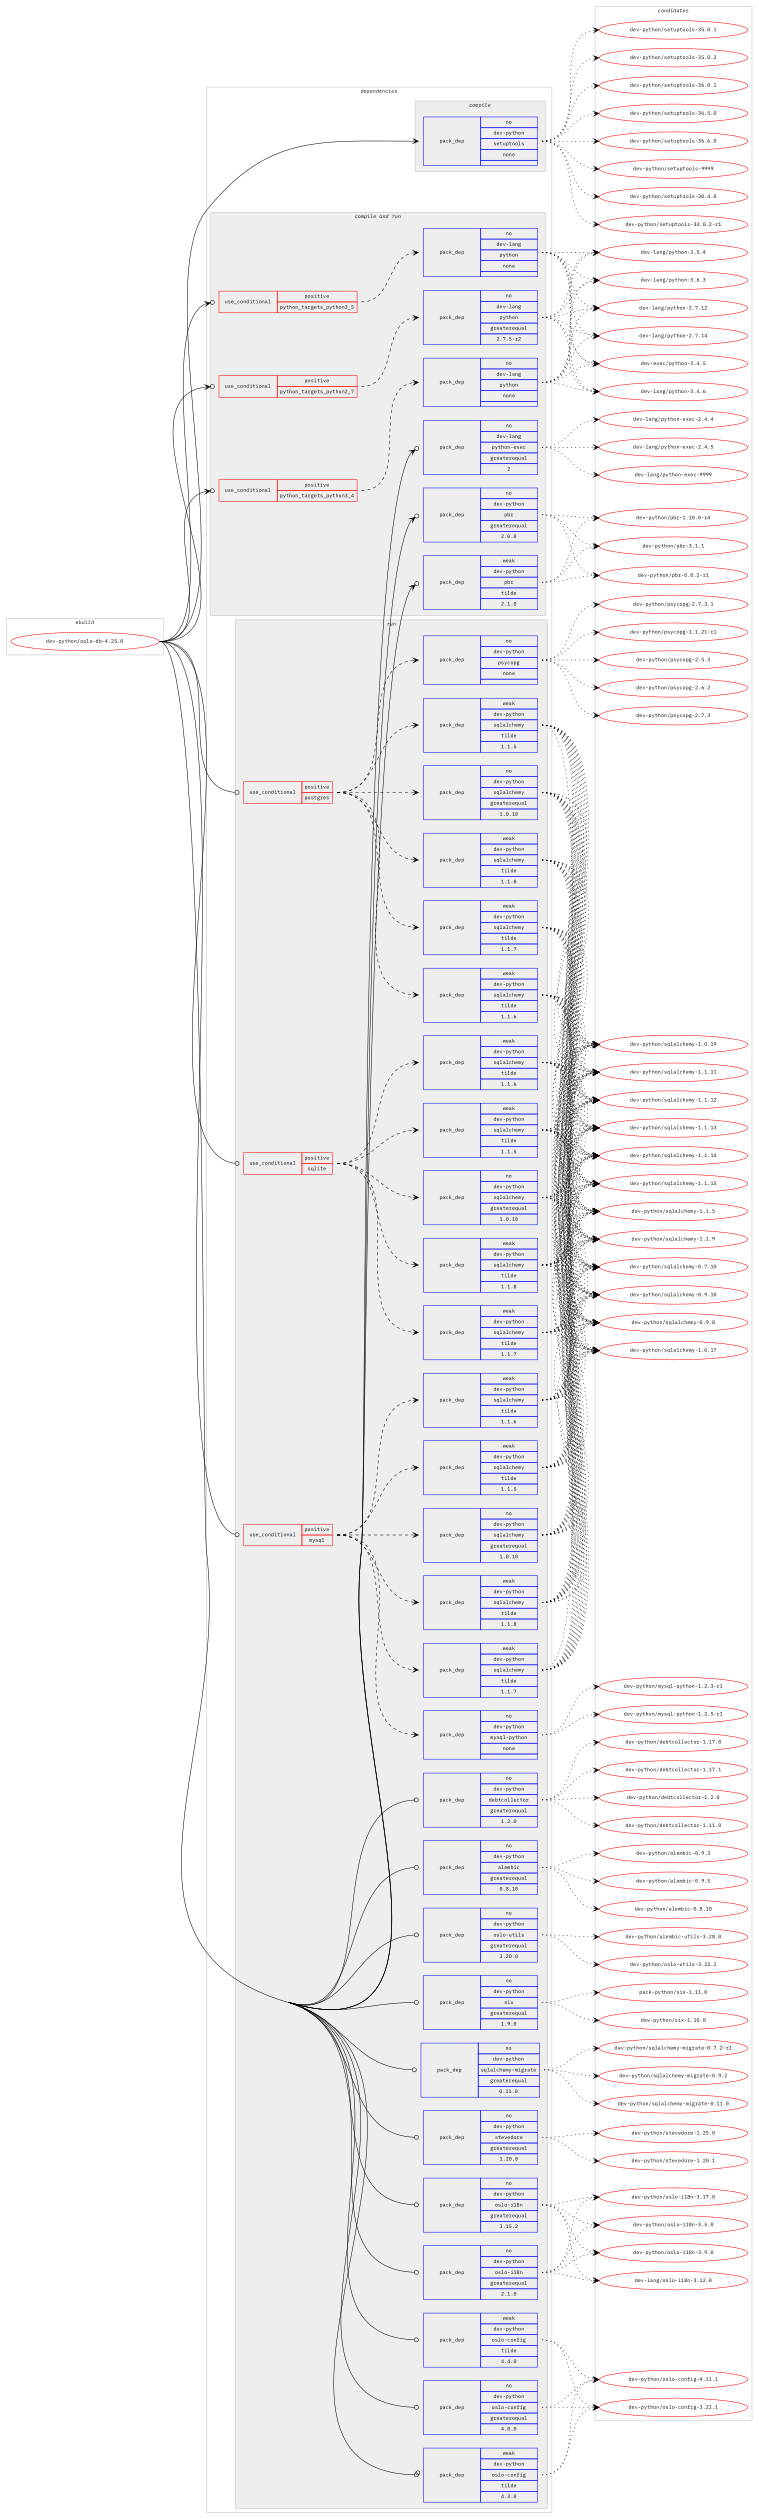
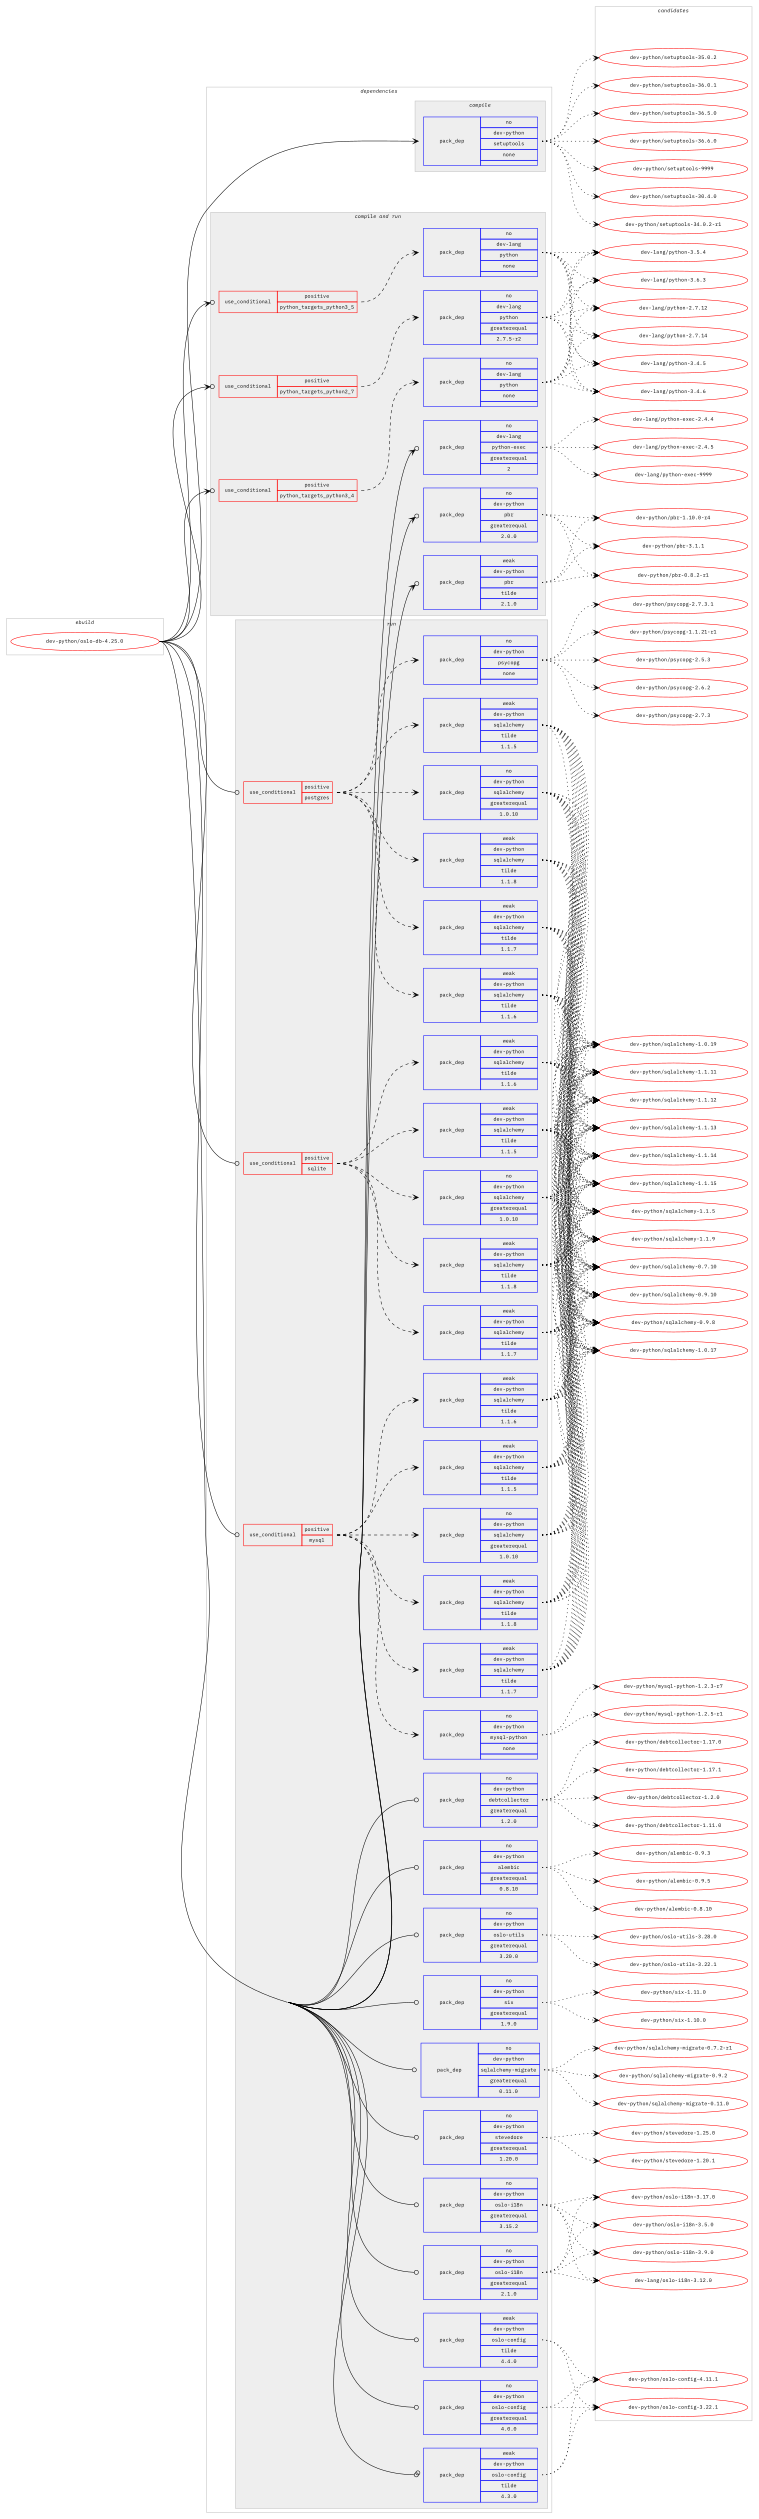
(674, 30) -> none
(674, 364) -> (674, 364)
(674, 1687) -> (674, 1687)
(674, 1937) -> (674, 1937)
(674, 1993) -> (674, 1993)
